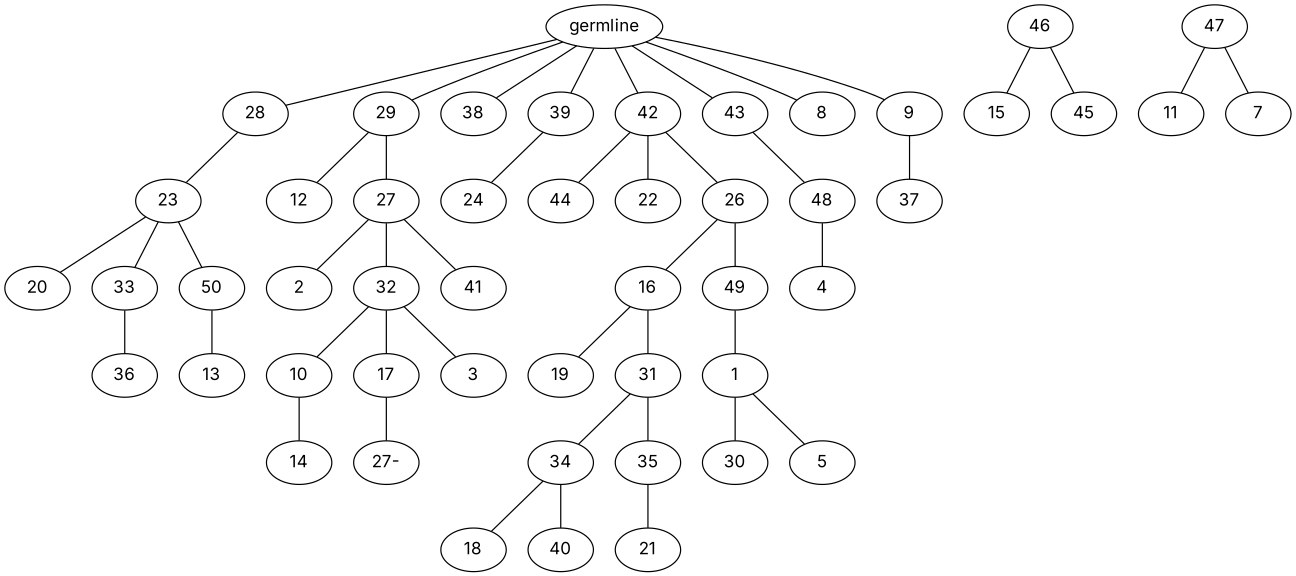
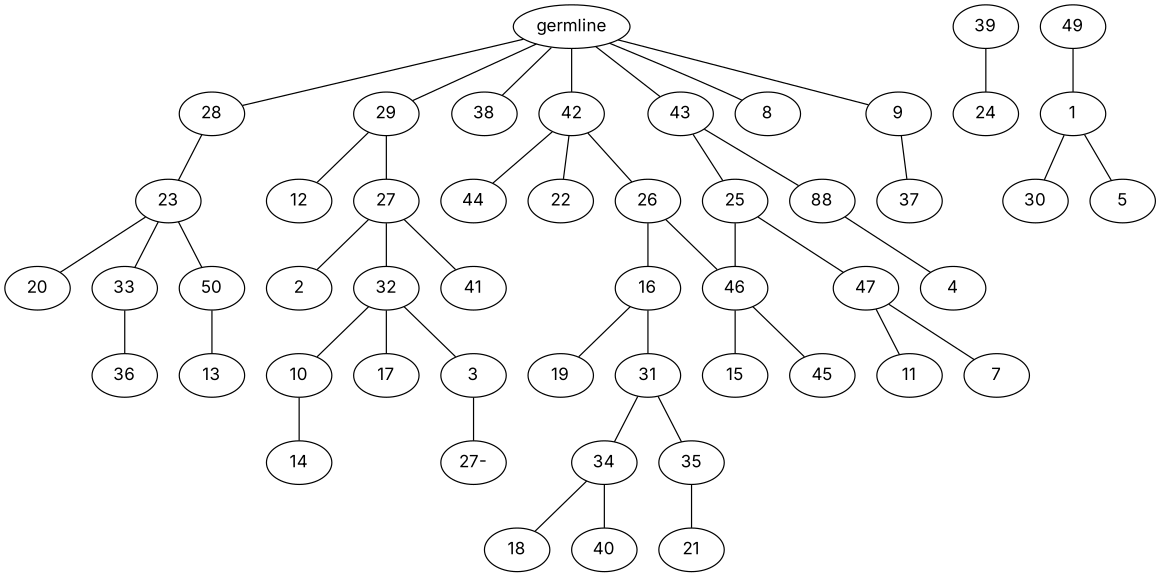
(582, 71) -> none
none -> (735, 201)
(822, 201) -> (822, 201)
(735, 245) -> (691, 245)
(386, 419) -> (474, 419)
